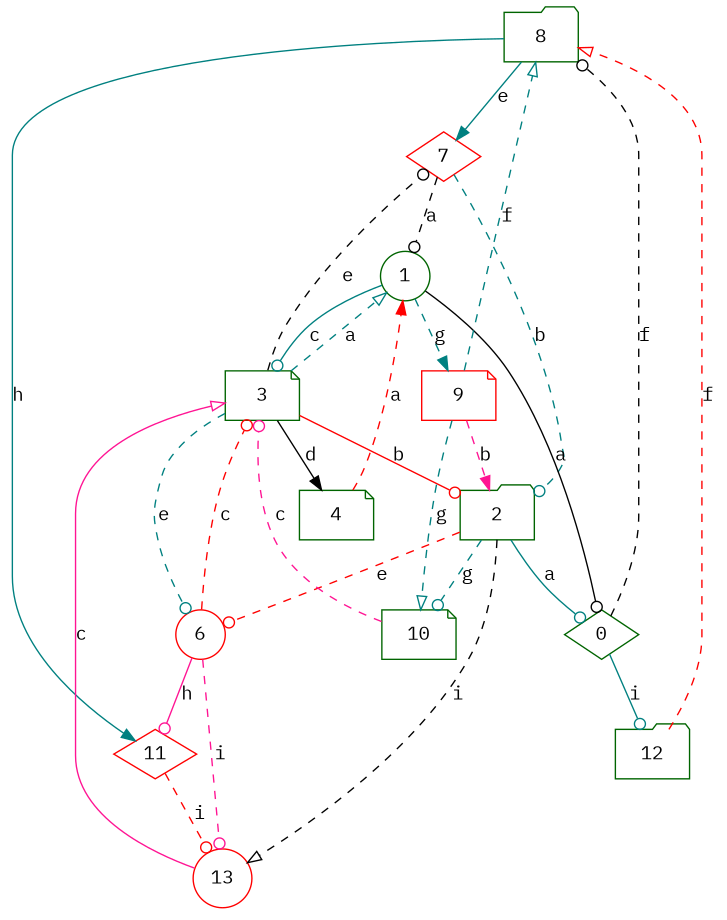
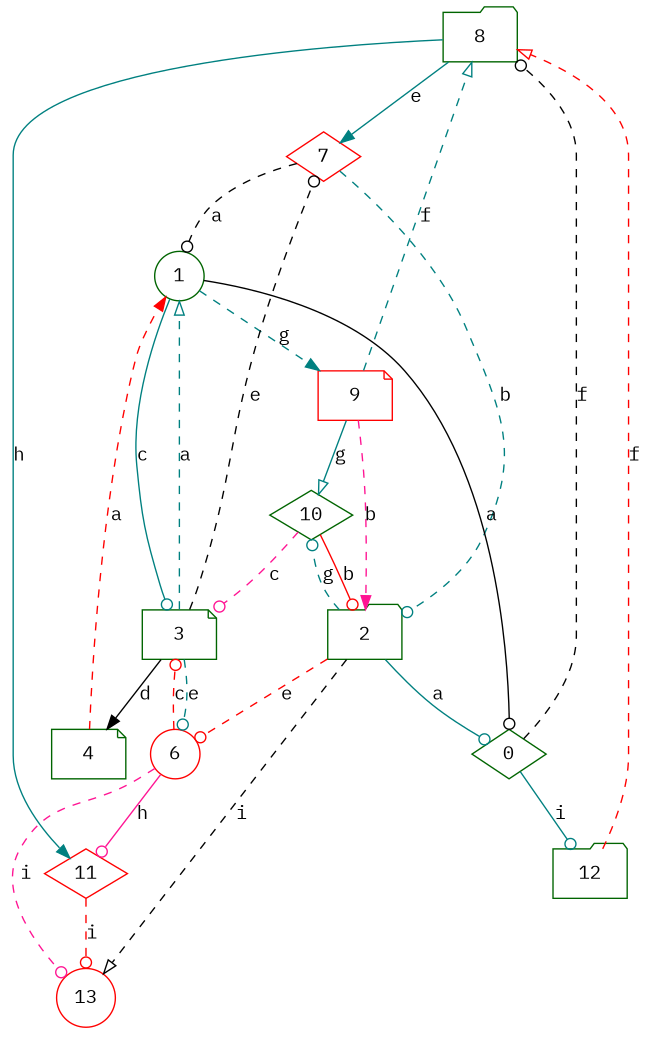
(378, 455) -> (336, 567)
(433, 507) -> (335, 451)
(76, 628) -> none
(419, 635) -> (311, 515)
